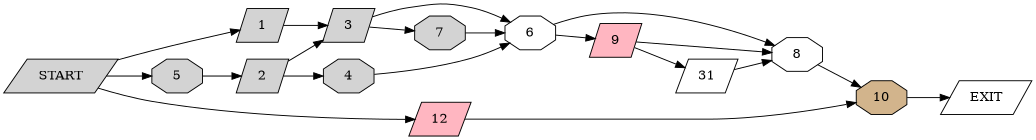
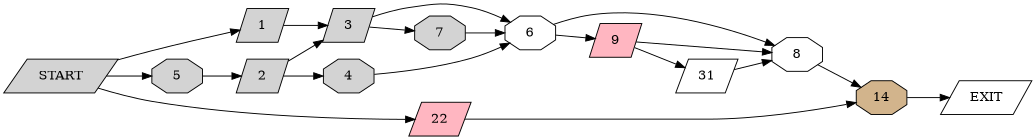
(882, 98) -> (882, 98)
(440, 119) -> (440, 119)
